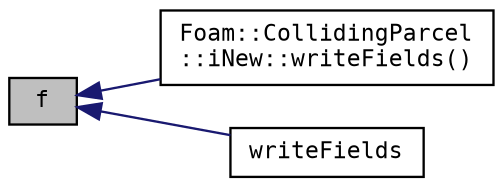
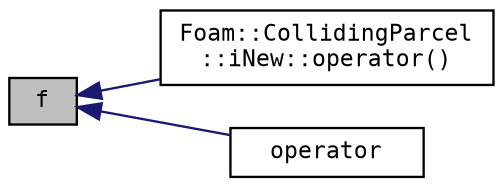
(327, 48) -> (327, 48)
(327, 152) -> (327, 152)
